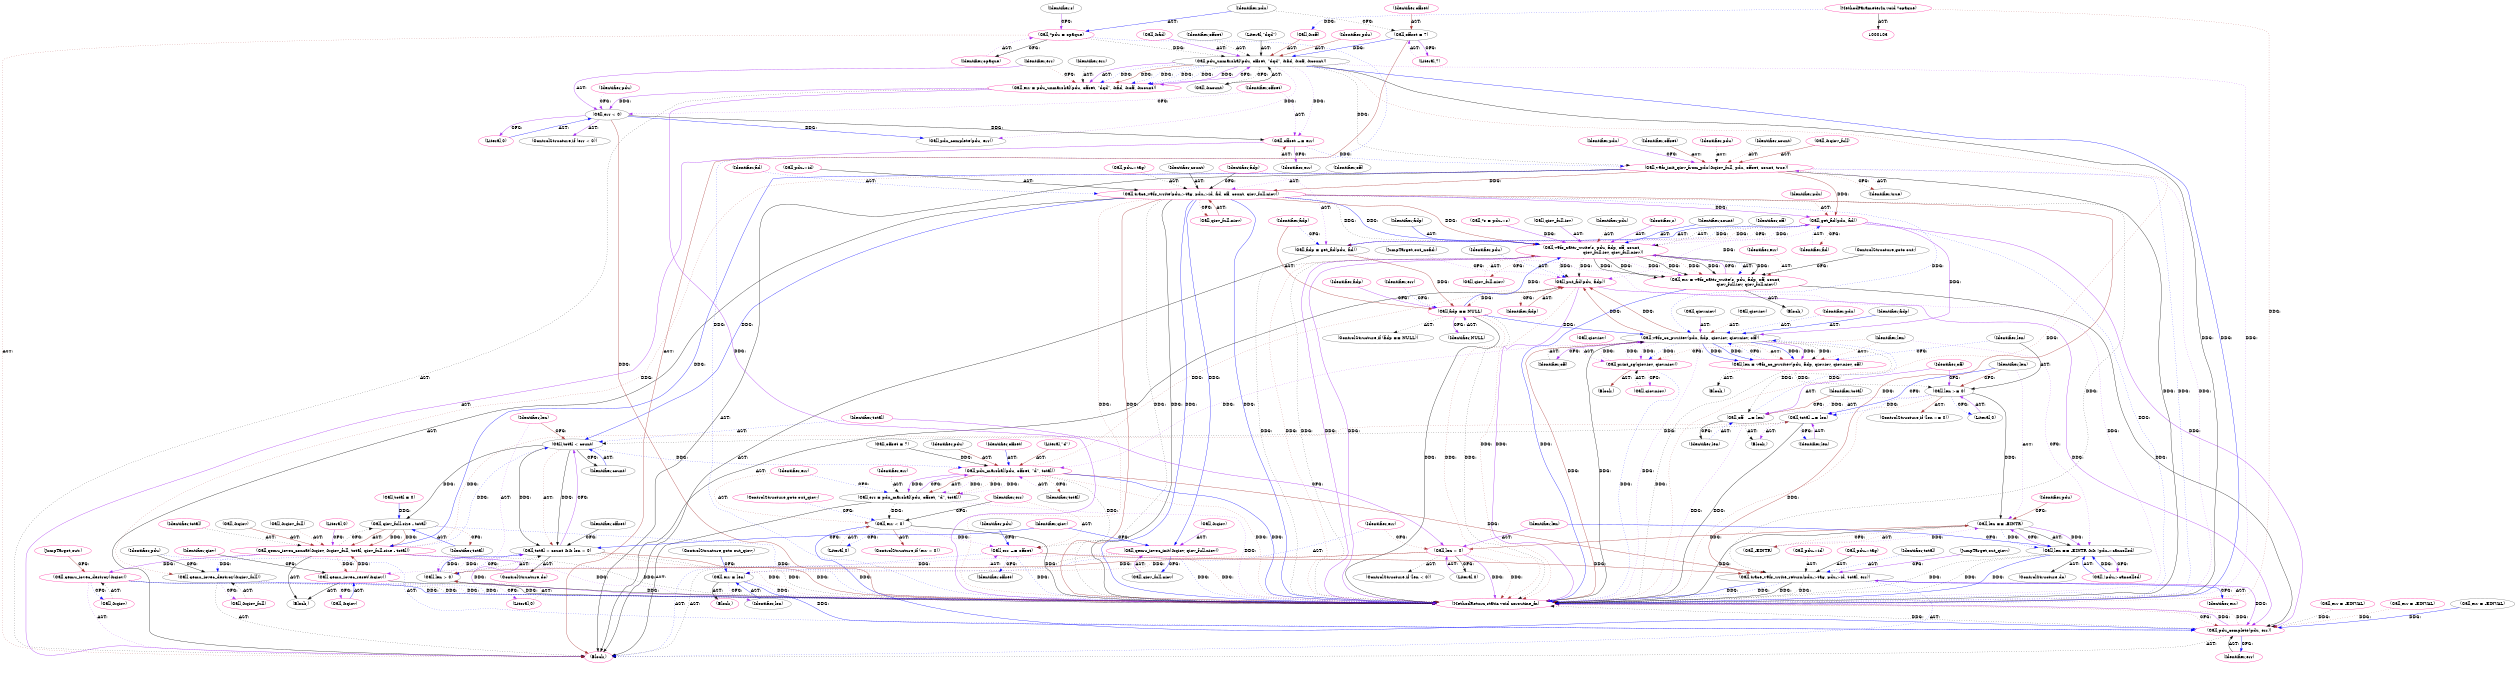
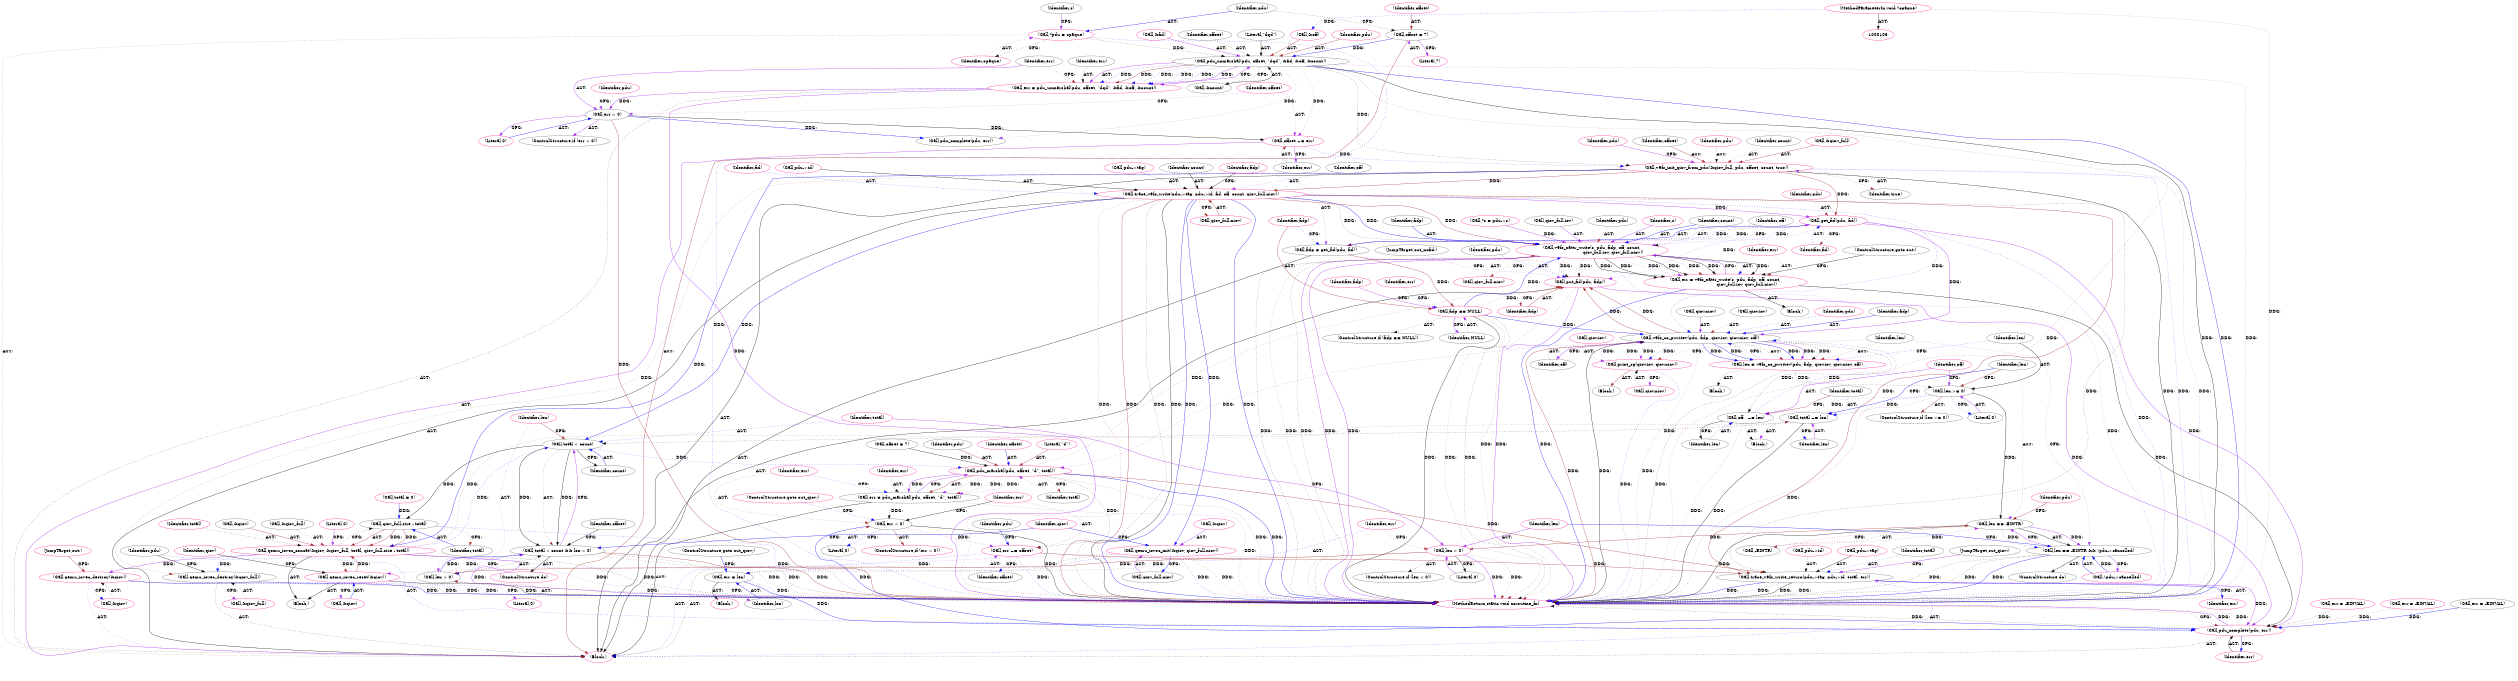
(1023, 48) -> (1023, 48)
(1511, 291) -> (1505, 296)
(943, 600) -> (943, 600)
